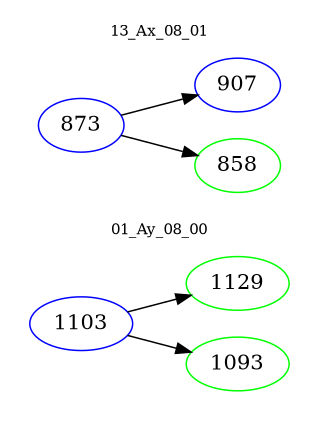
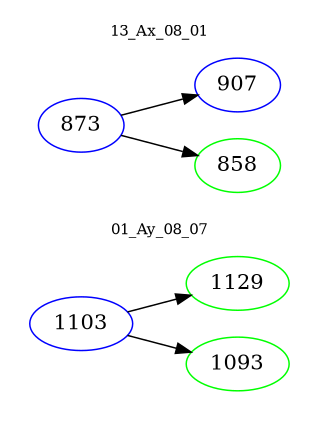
(159, 230) -> (159, 230)
